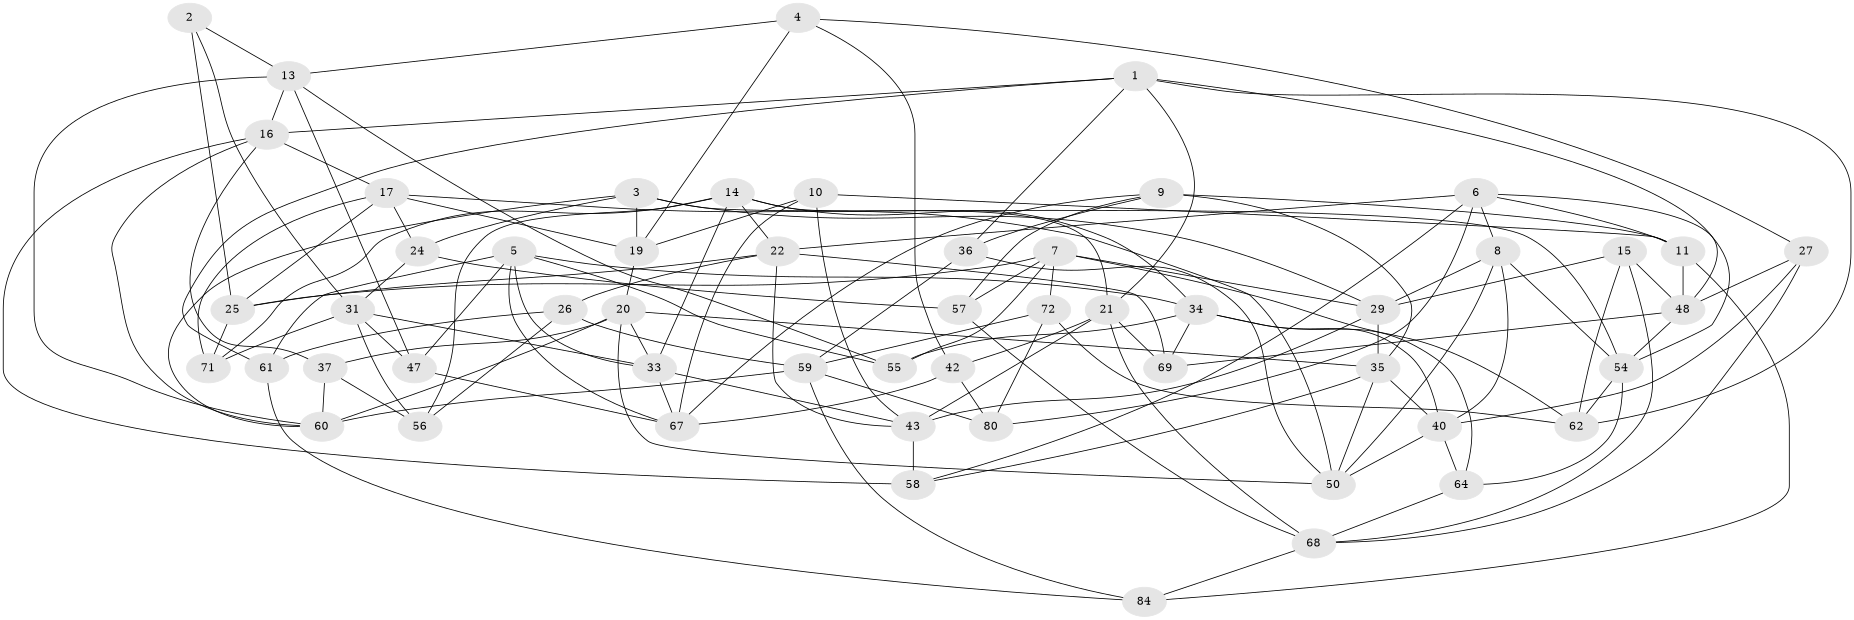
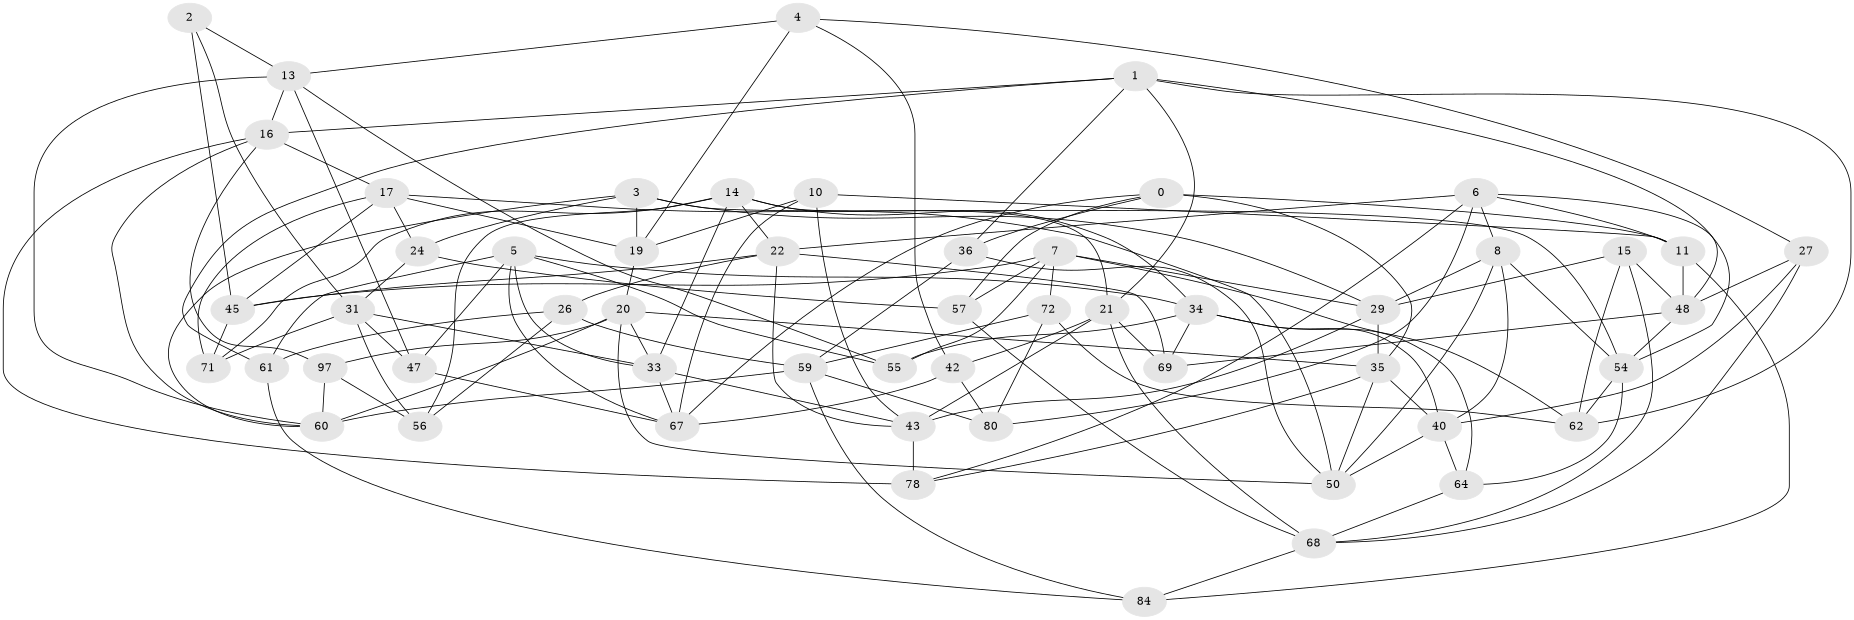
(1162, 193) -> (1162, 193)
(233, 310) -> (233, 310)
(325, 368) -> (325, 368)
(913, 485) -> (913, 485)
